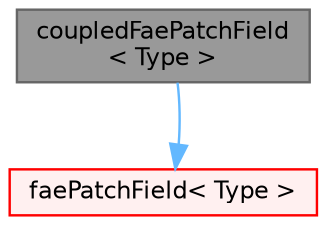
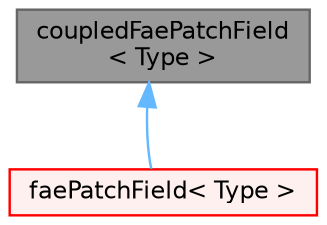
(180, 113) -> (148, 138)
